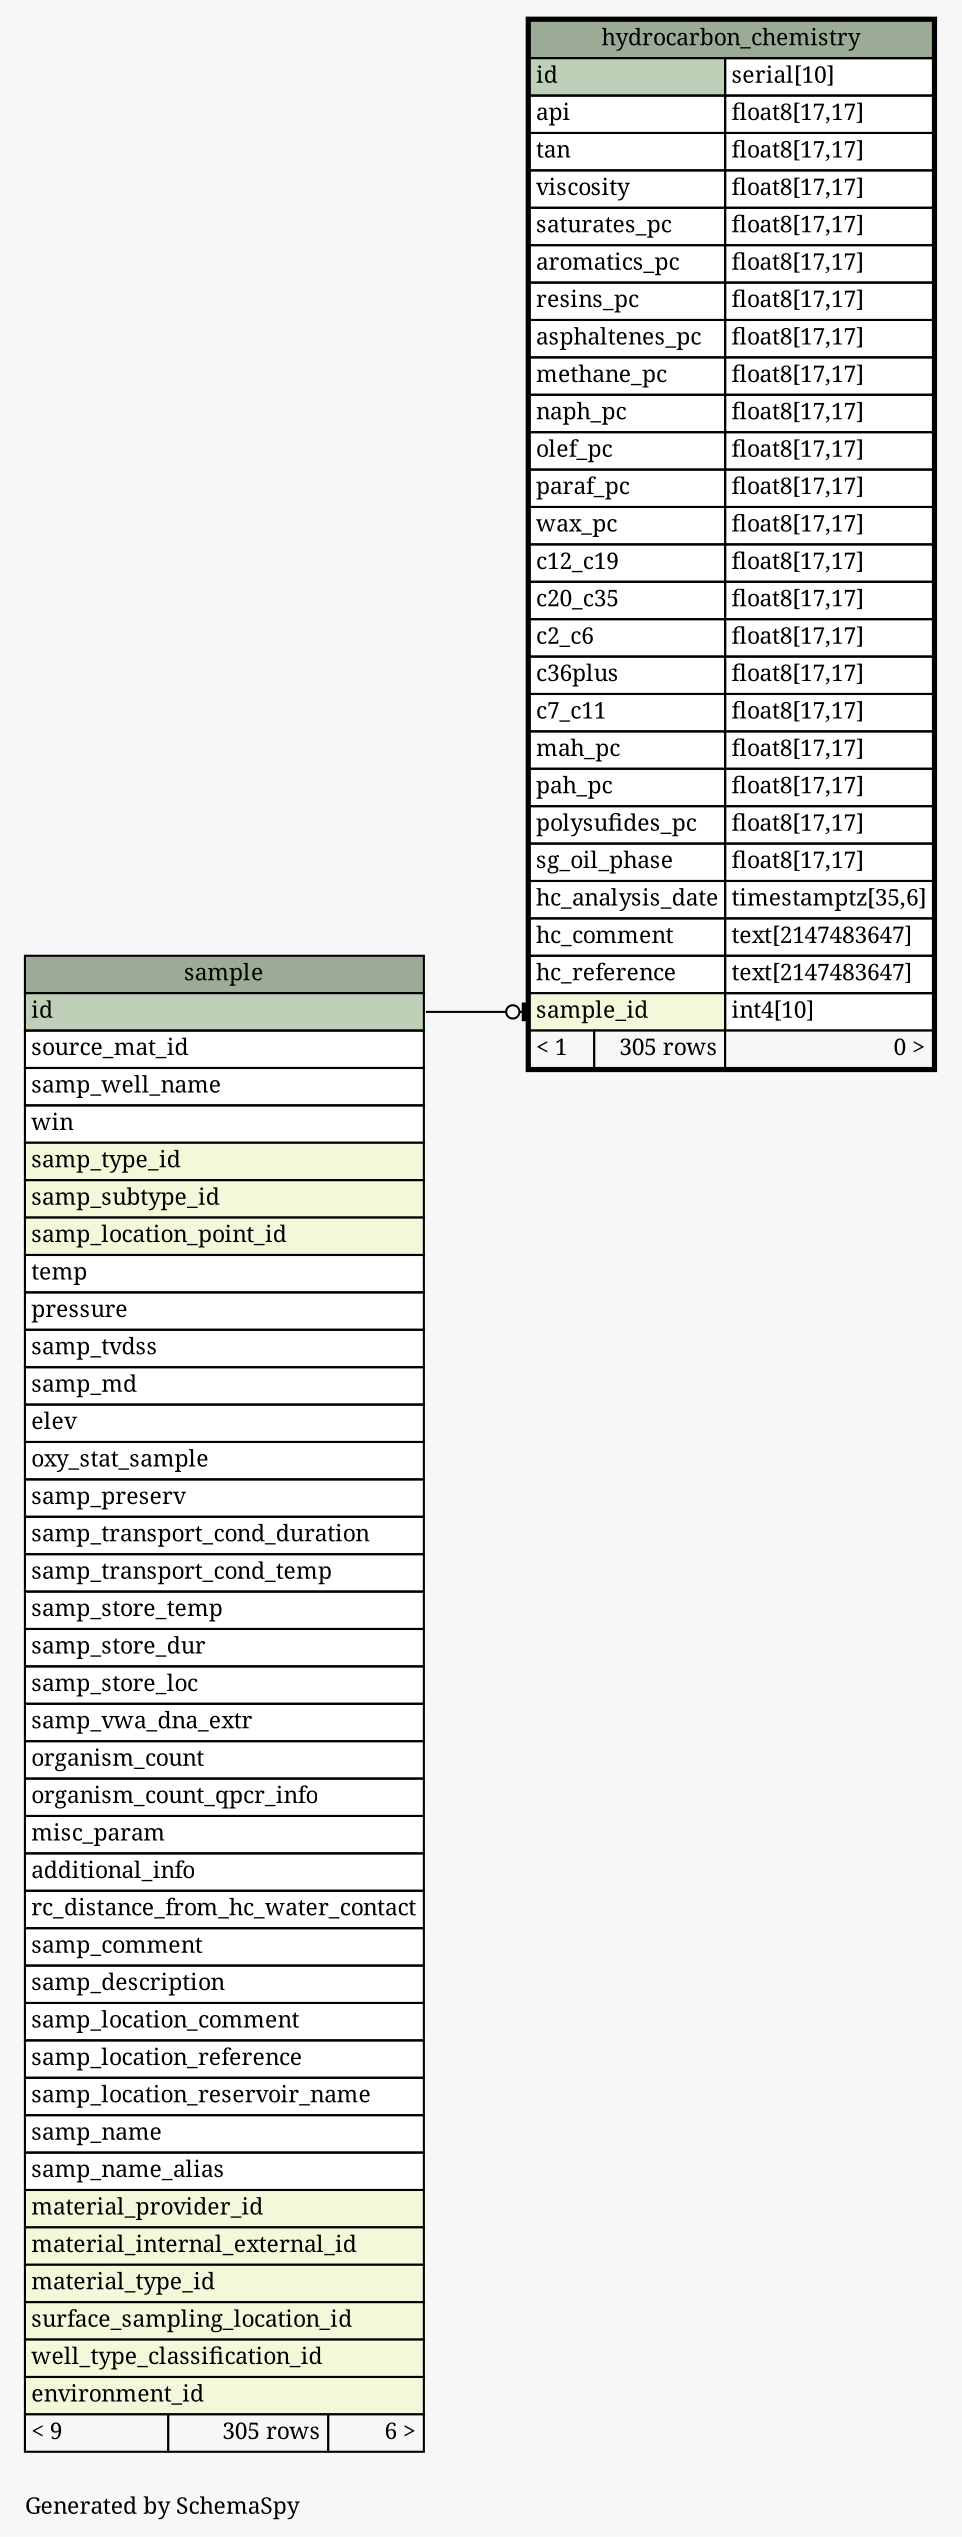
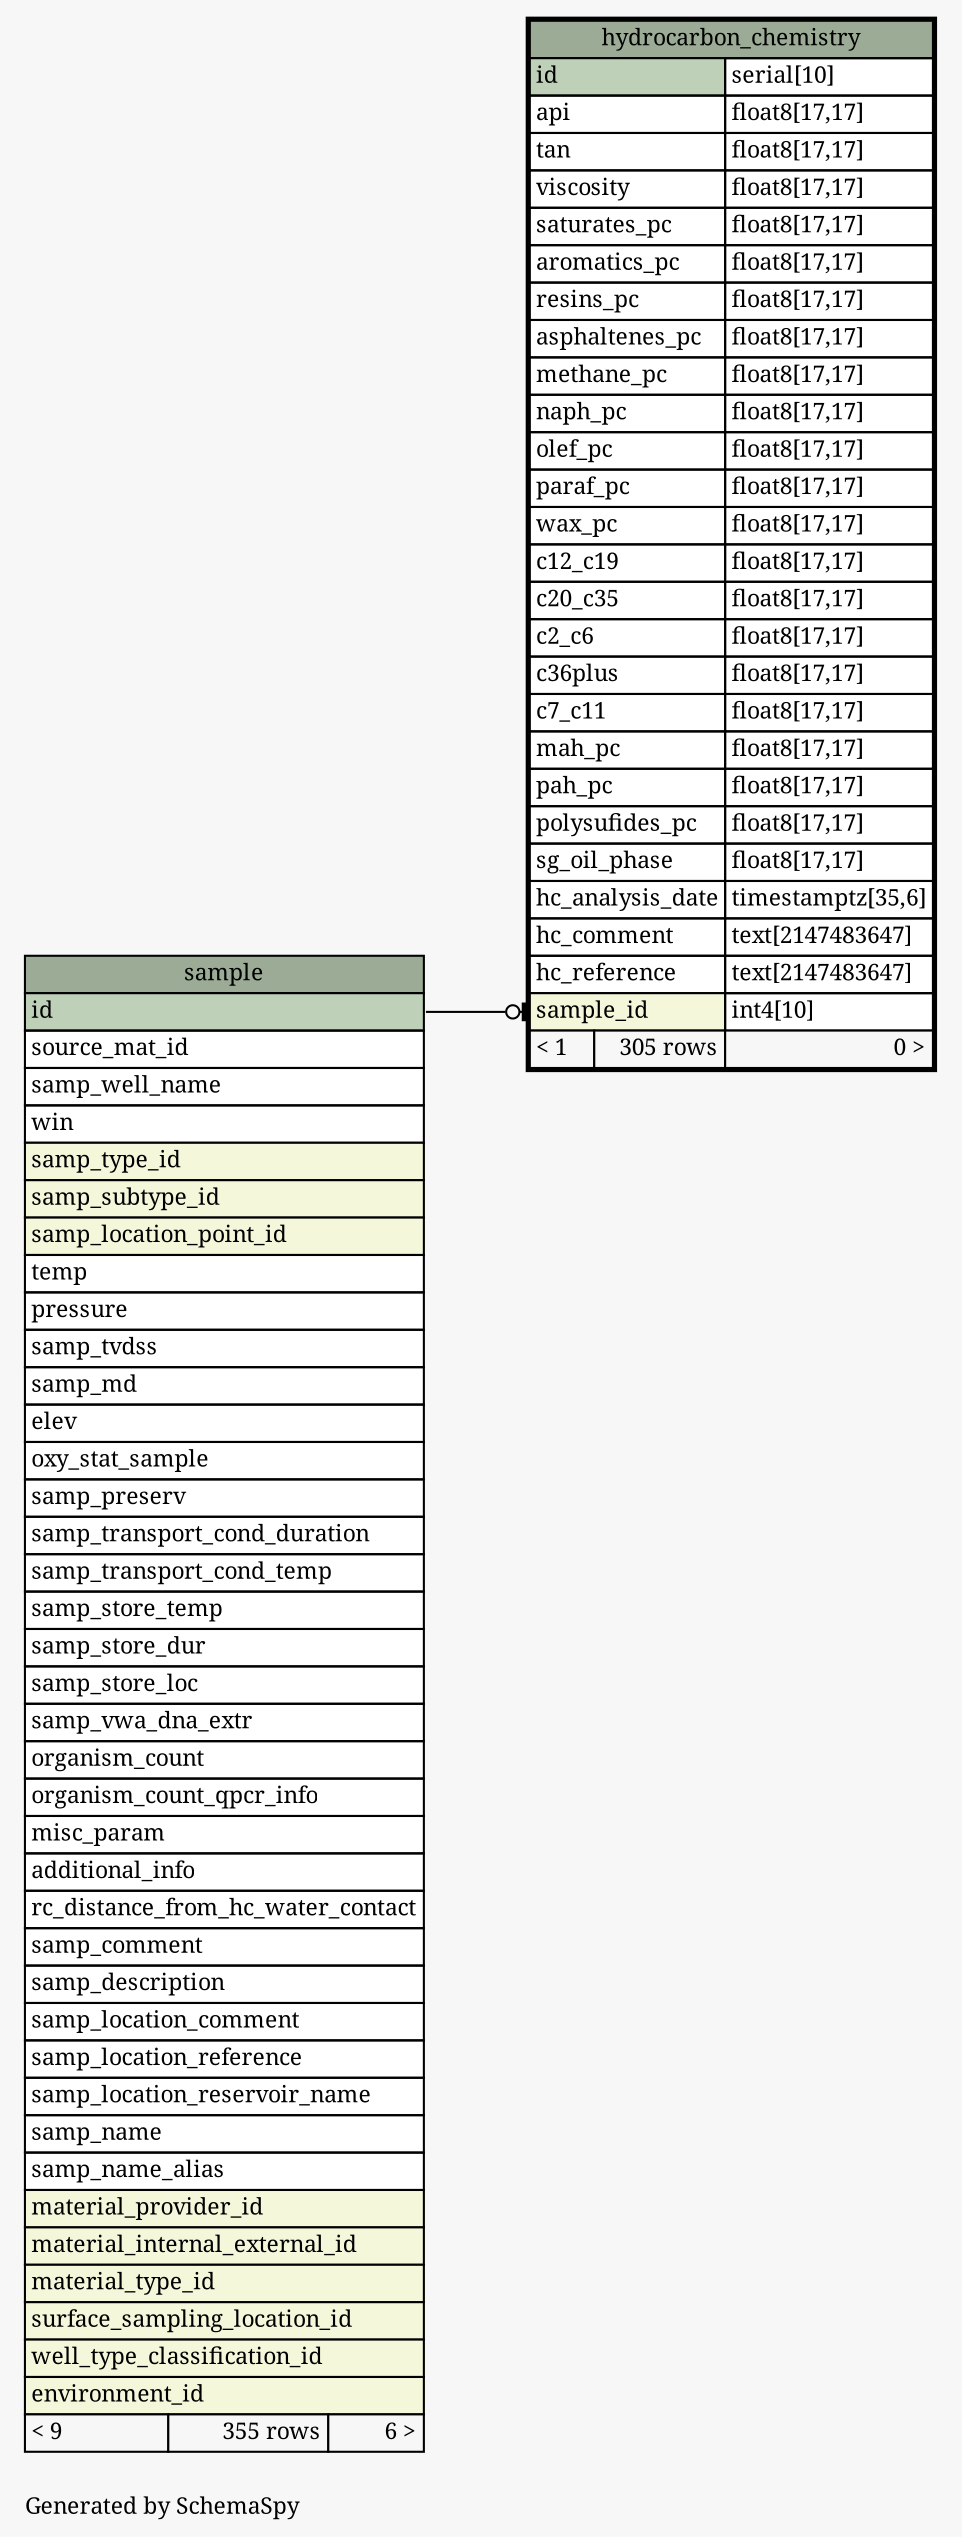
(272, 2432) -> (272, 2432)
